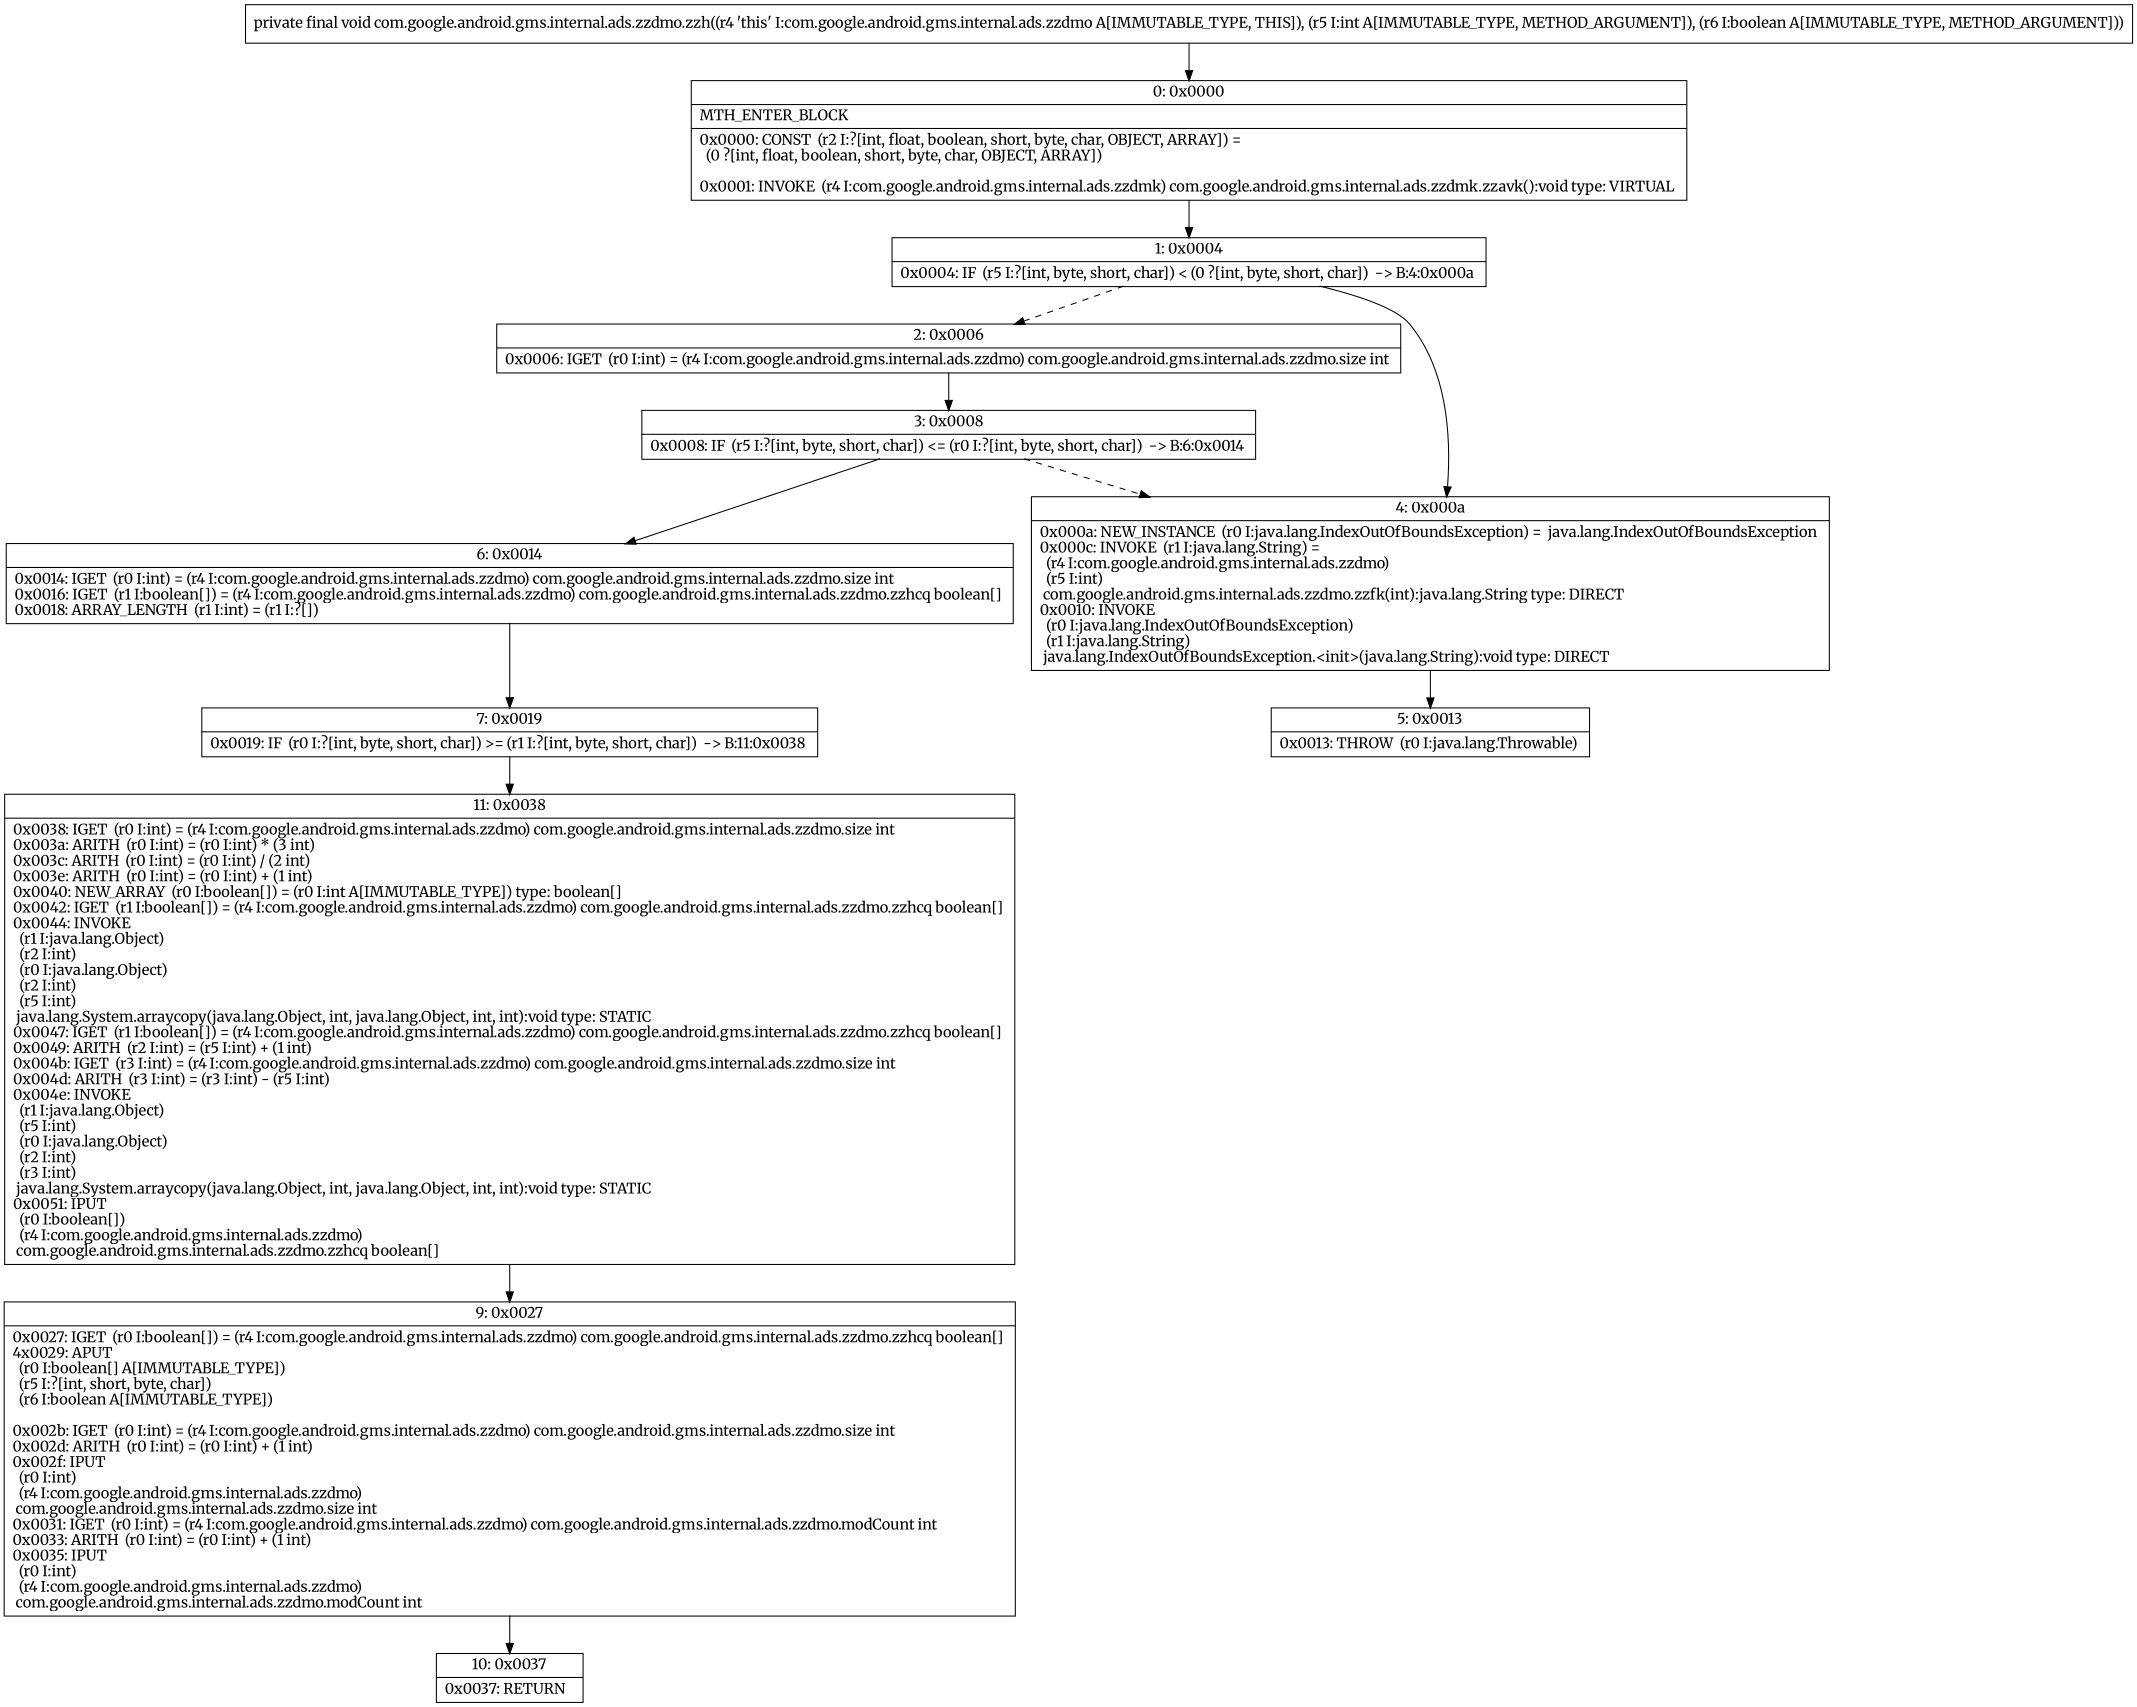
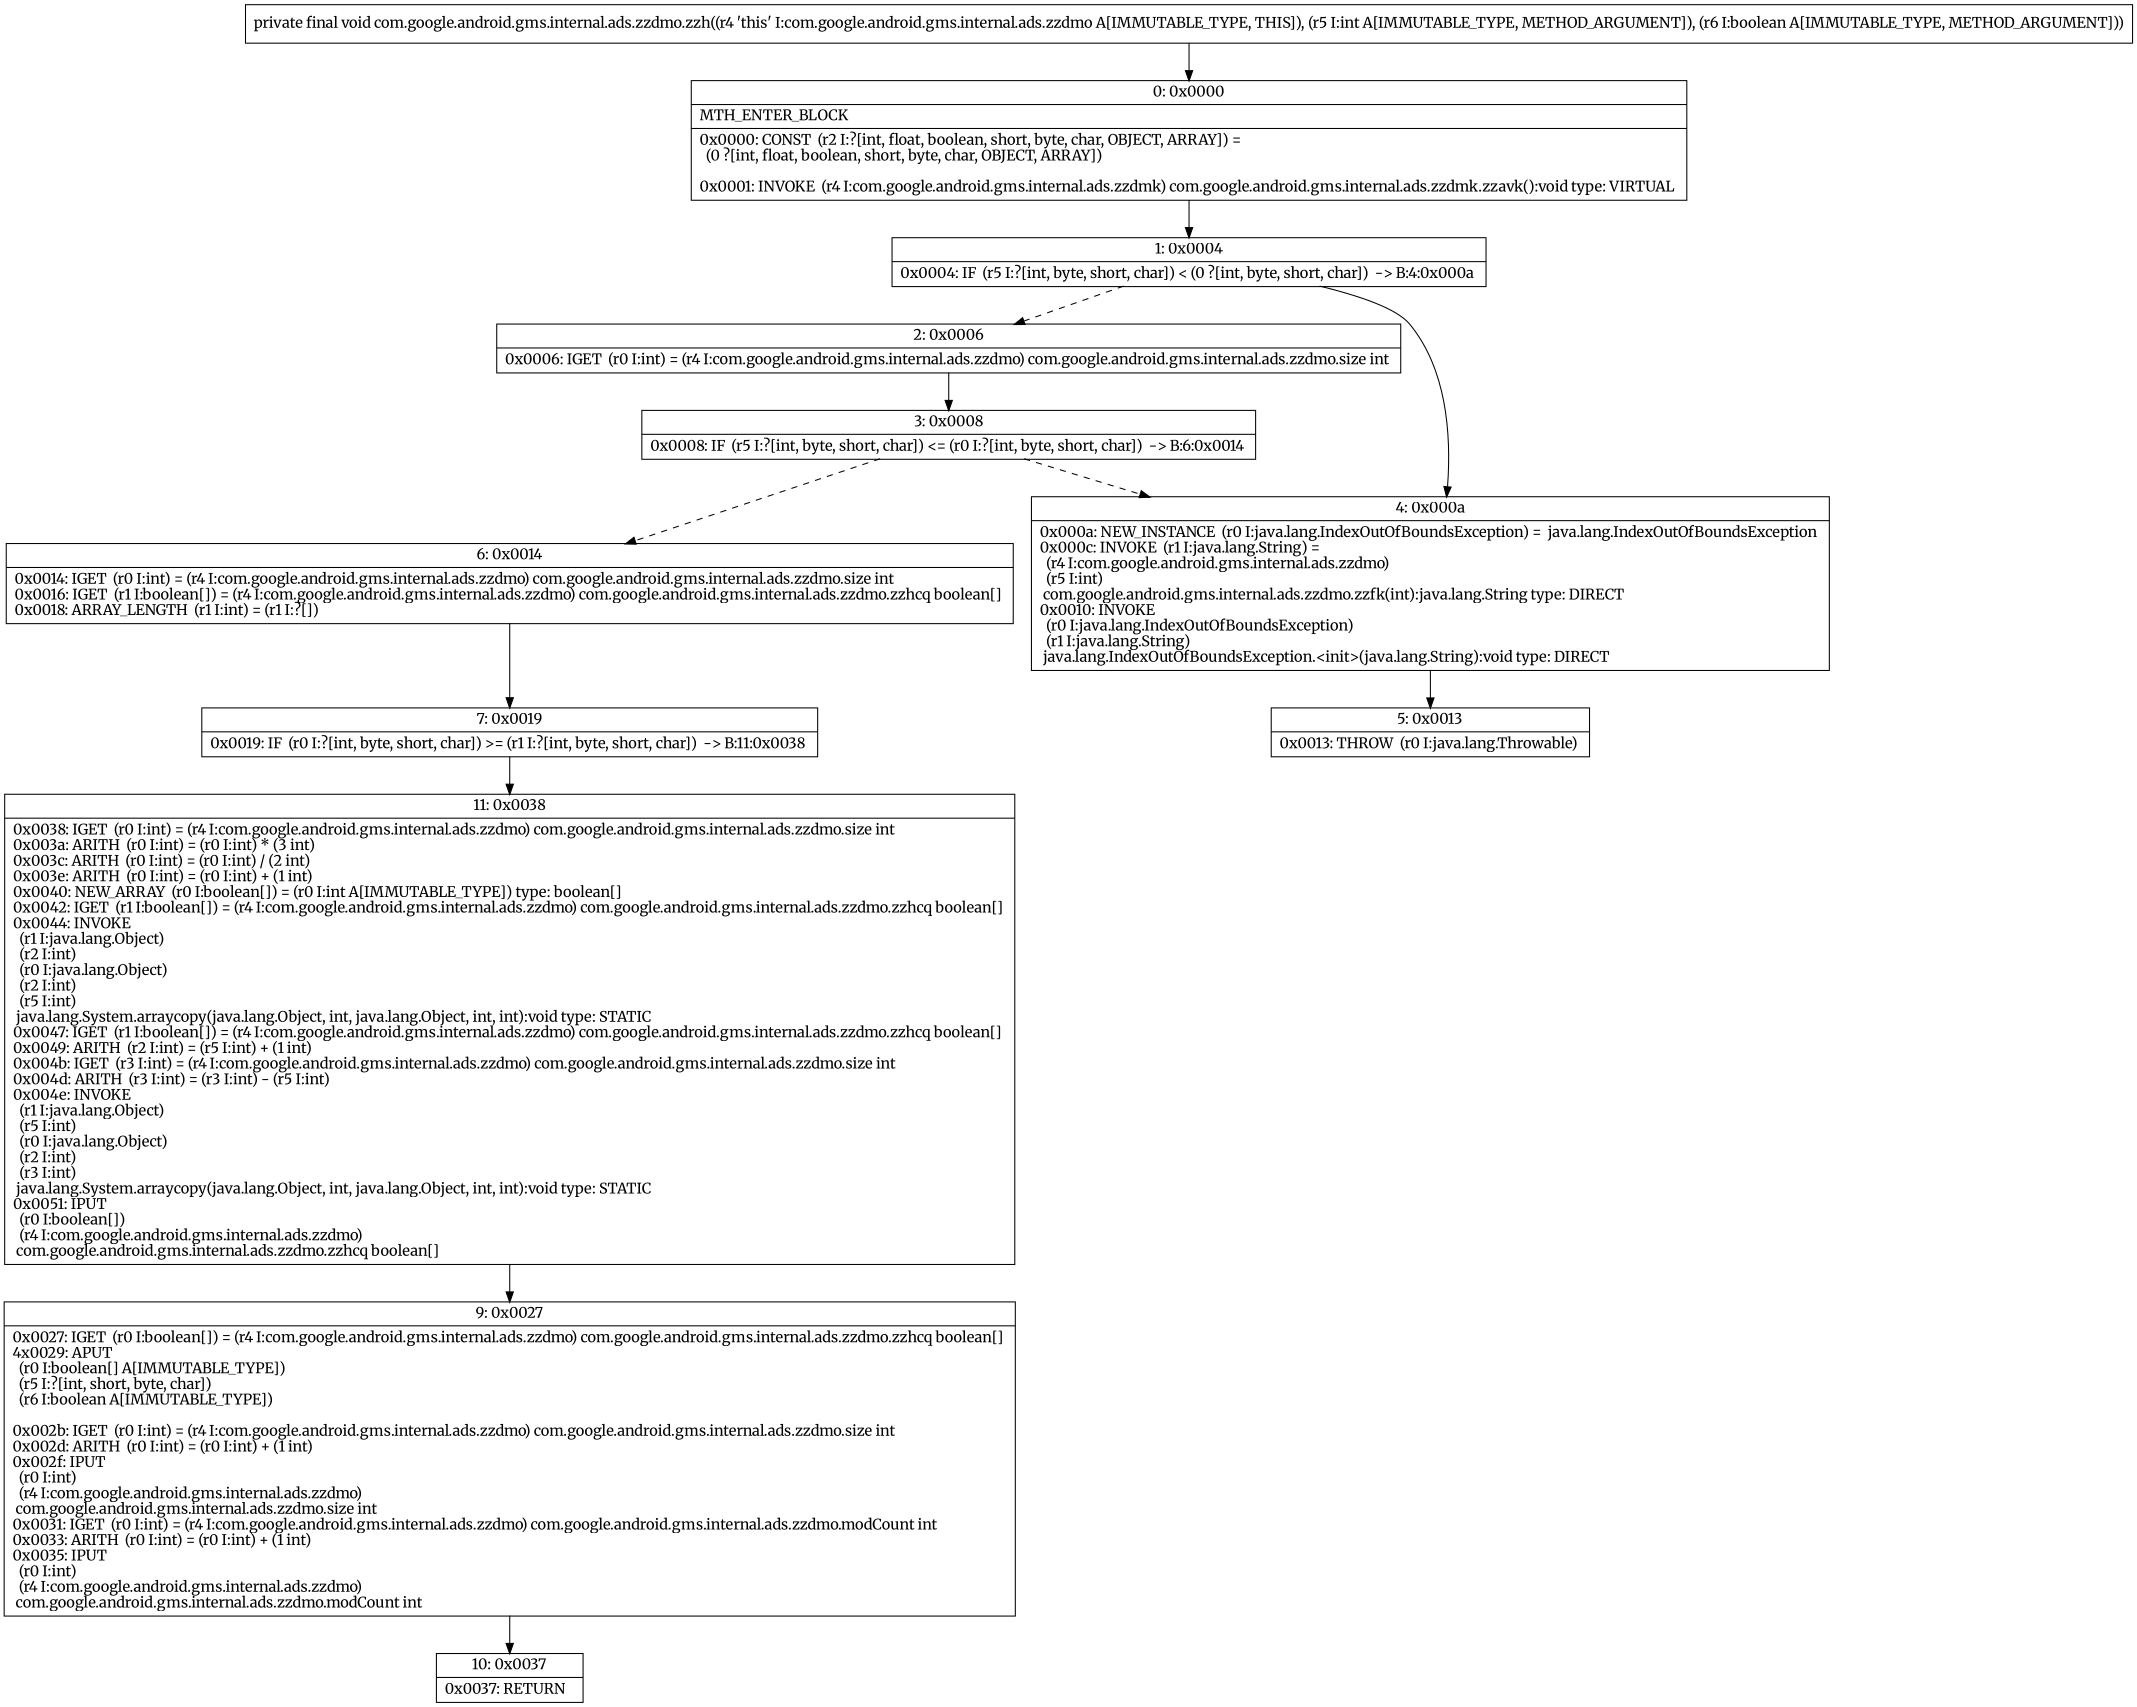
(758, 500) -> (758, 500)
